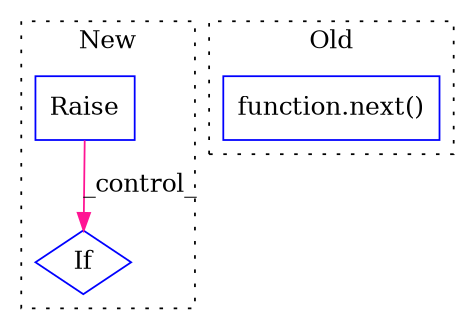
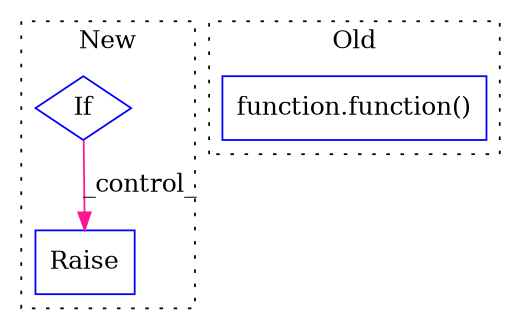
(331, 108) -> (354, 108)
(84, 177) -> (84, 176)
